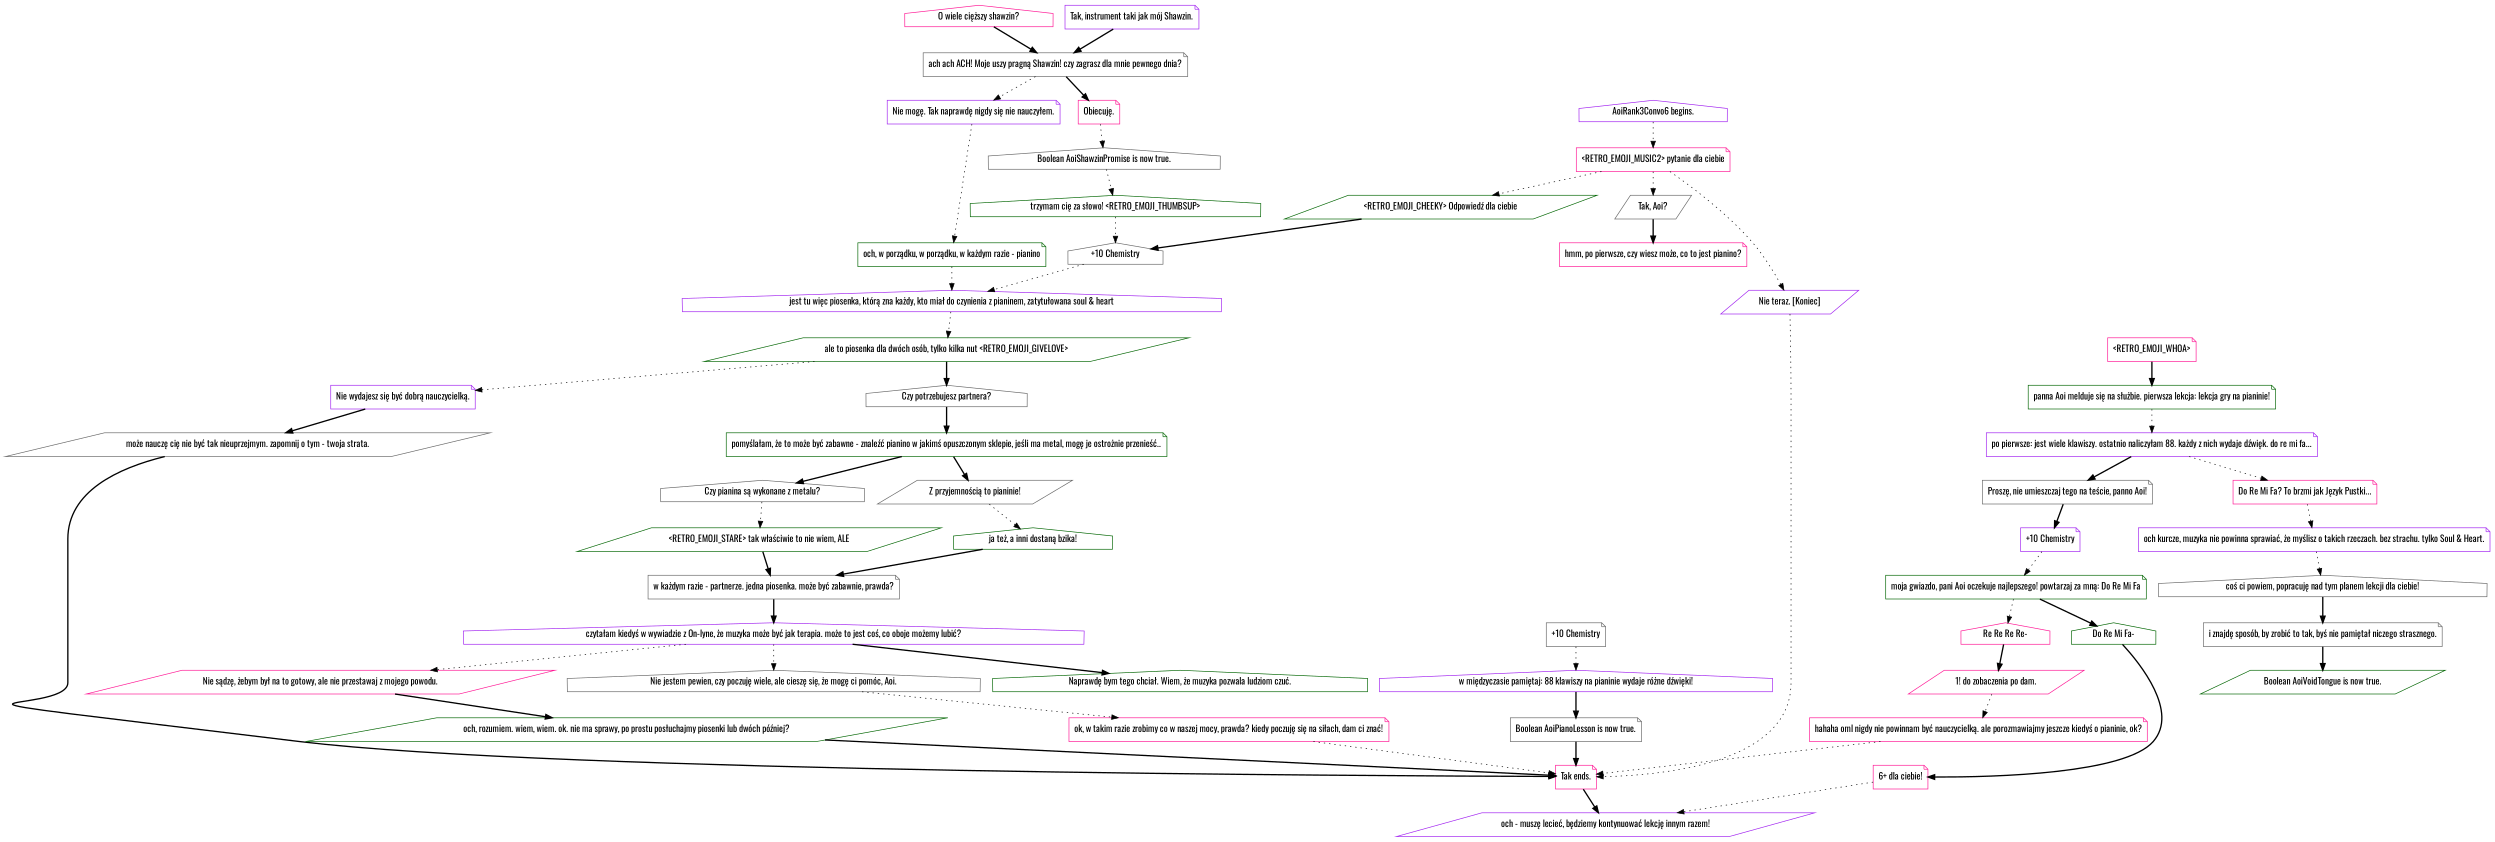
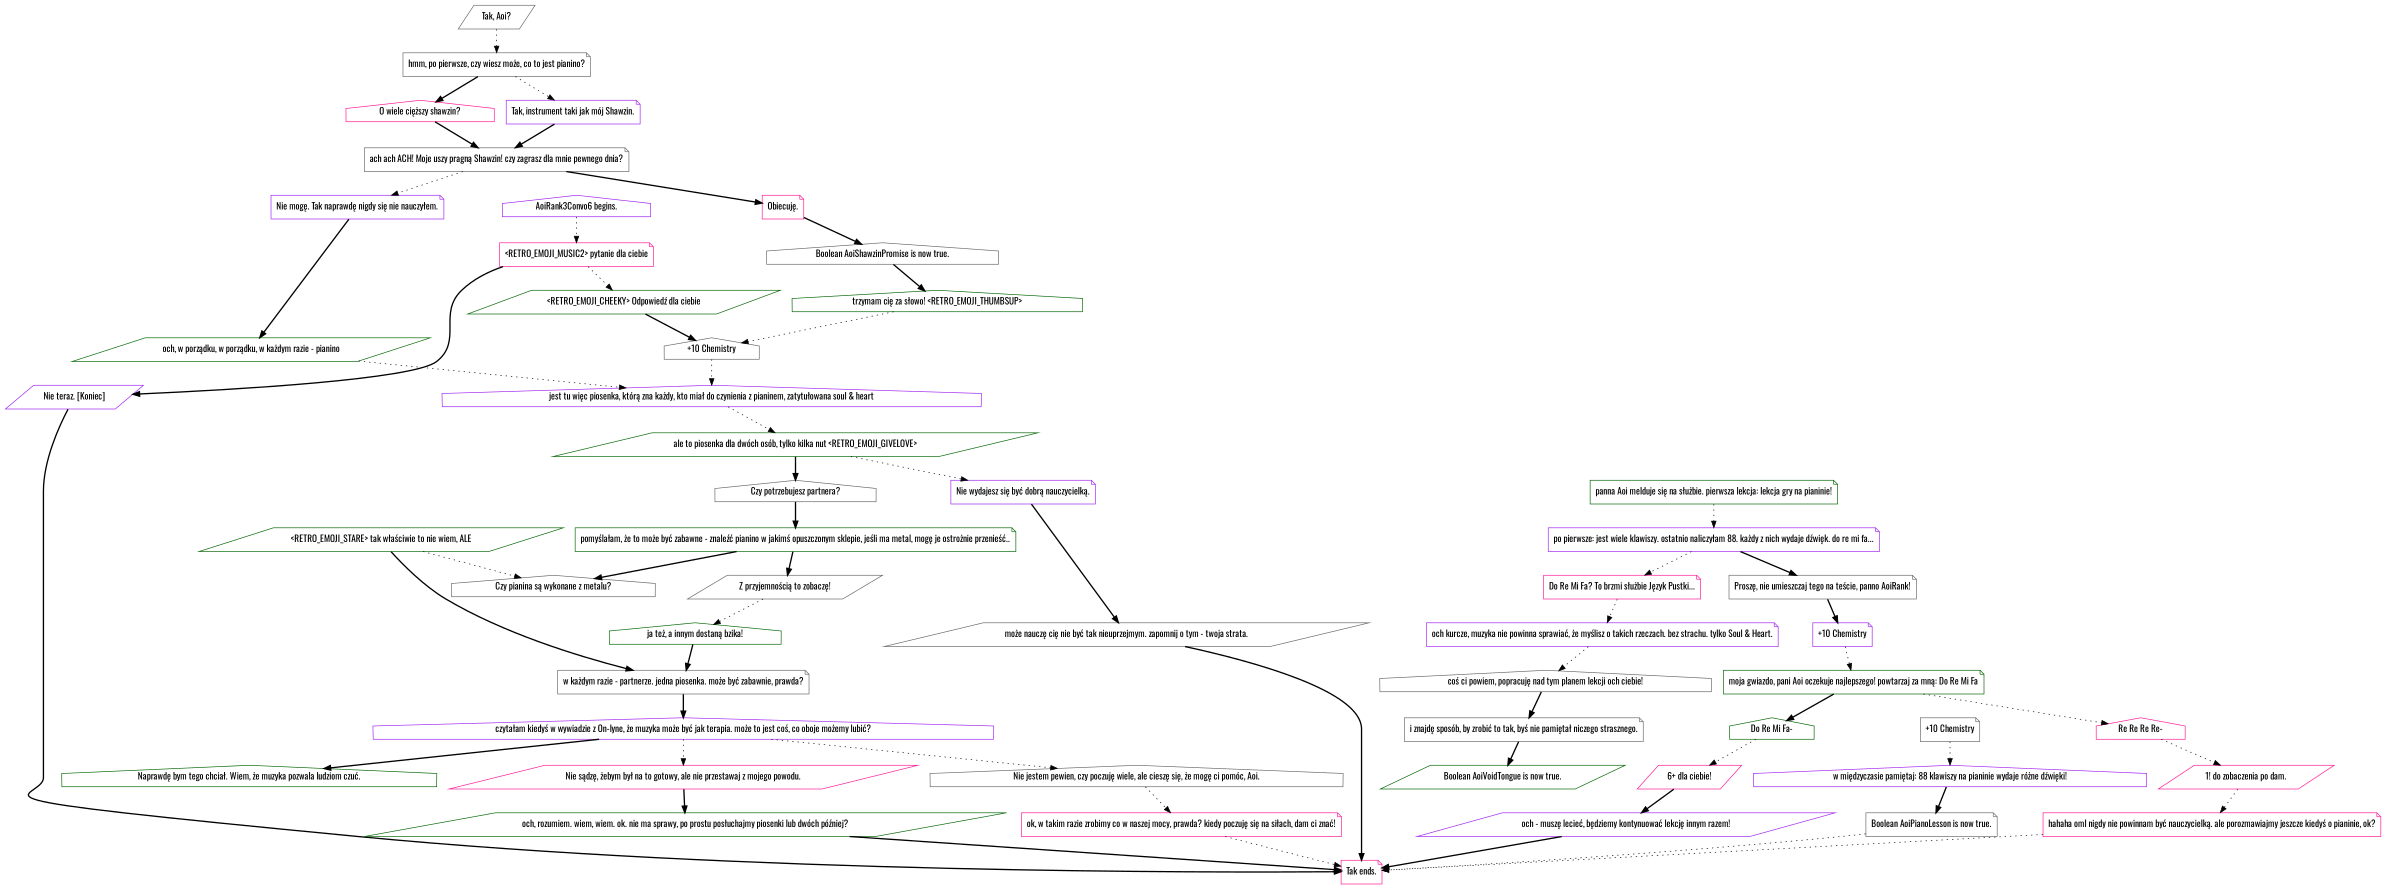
none -> (532, 87)
none -> (460, 88)
(1101, 133) -> (830, 229)
(1109, 179) -> (907, 276)
(963, 180) -> (306, 276)
(1653, 180) -> none
(1732, 221) -> (352, 379)
(1653, 228) -> (497, 38)
(952, 255) -> (251, 350)
(1653, 255) -> (497, 65)
(2152, 350) -> none
(975, 492) -> (785, 587)
(2067, 492) -> (1823, 587)
(2305, 492) -> (1622, 587)
(761, 511) -> (469, 564)
(1033, 540) -> (695, 635)
(2323, 587) -> (1546, 682)
(1791, 613) -> (482, 847)
(2002, 654) -> (2188, 751)
(1576, 750) -> (1699, 849)
(2102, 764) -> (1736, 751)
(1901, 777) -> (1689, 777)
(1778, 797) -> (1660, 799)
(1589, 798) -> (1475, 852)
